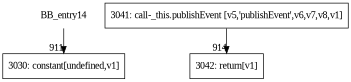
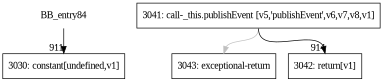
(64, 16) -> (64, 16)
none -> (224, 66)
